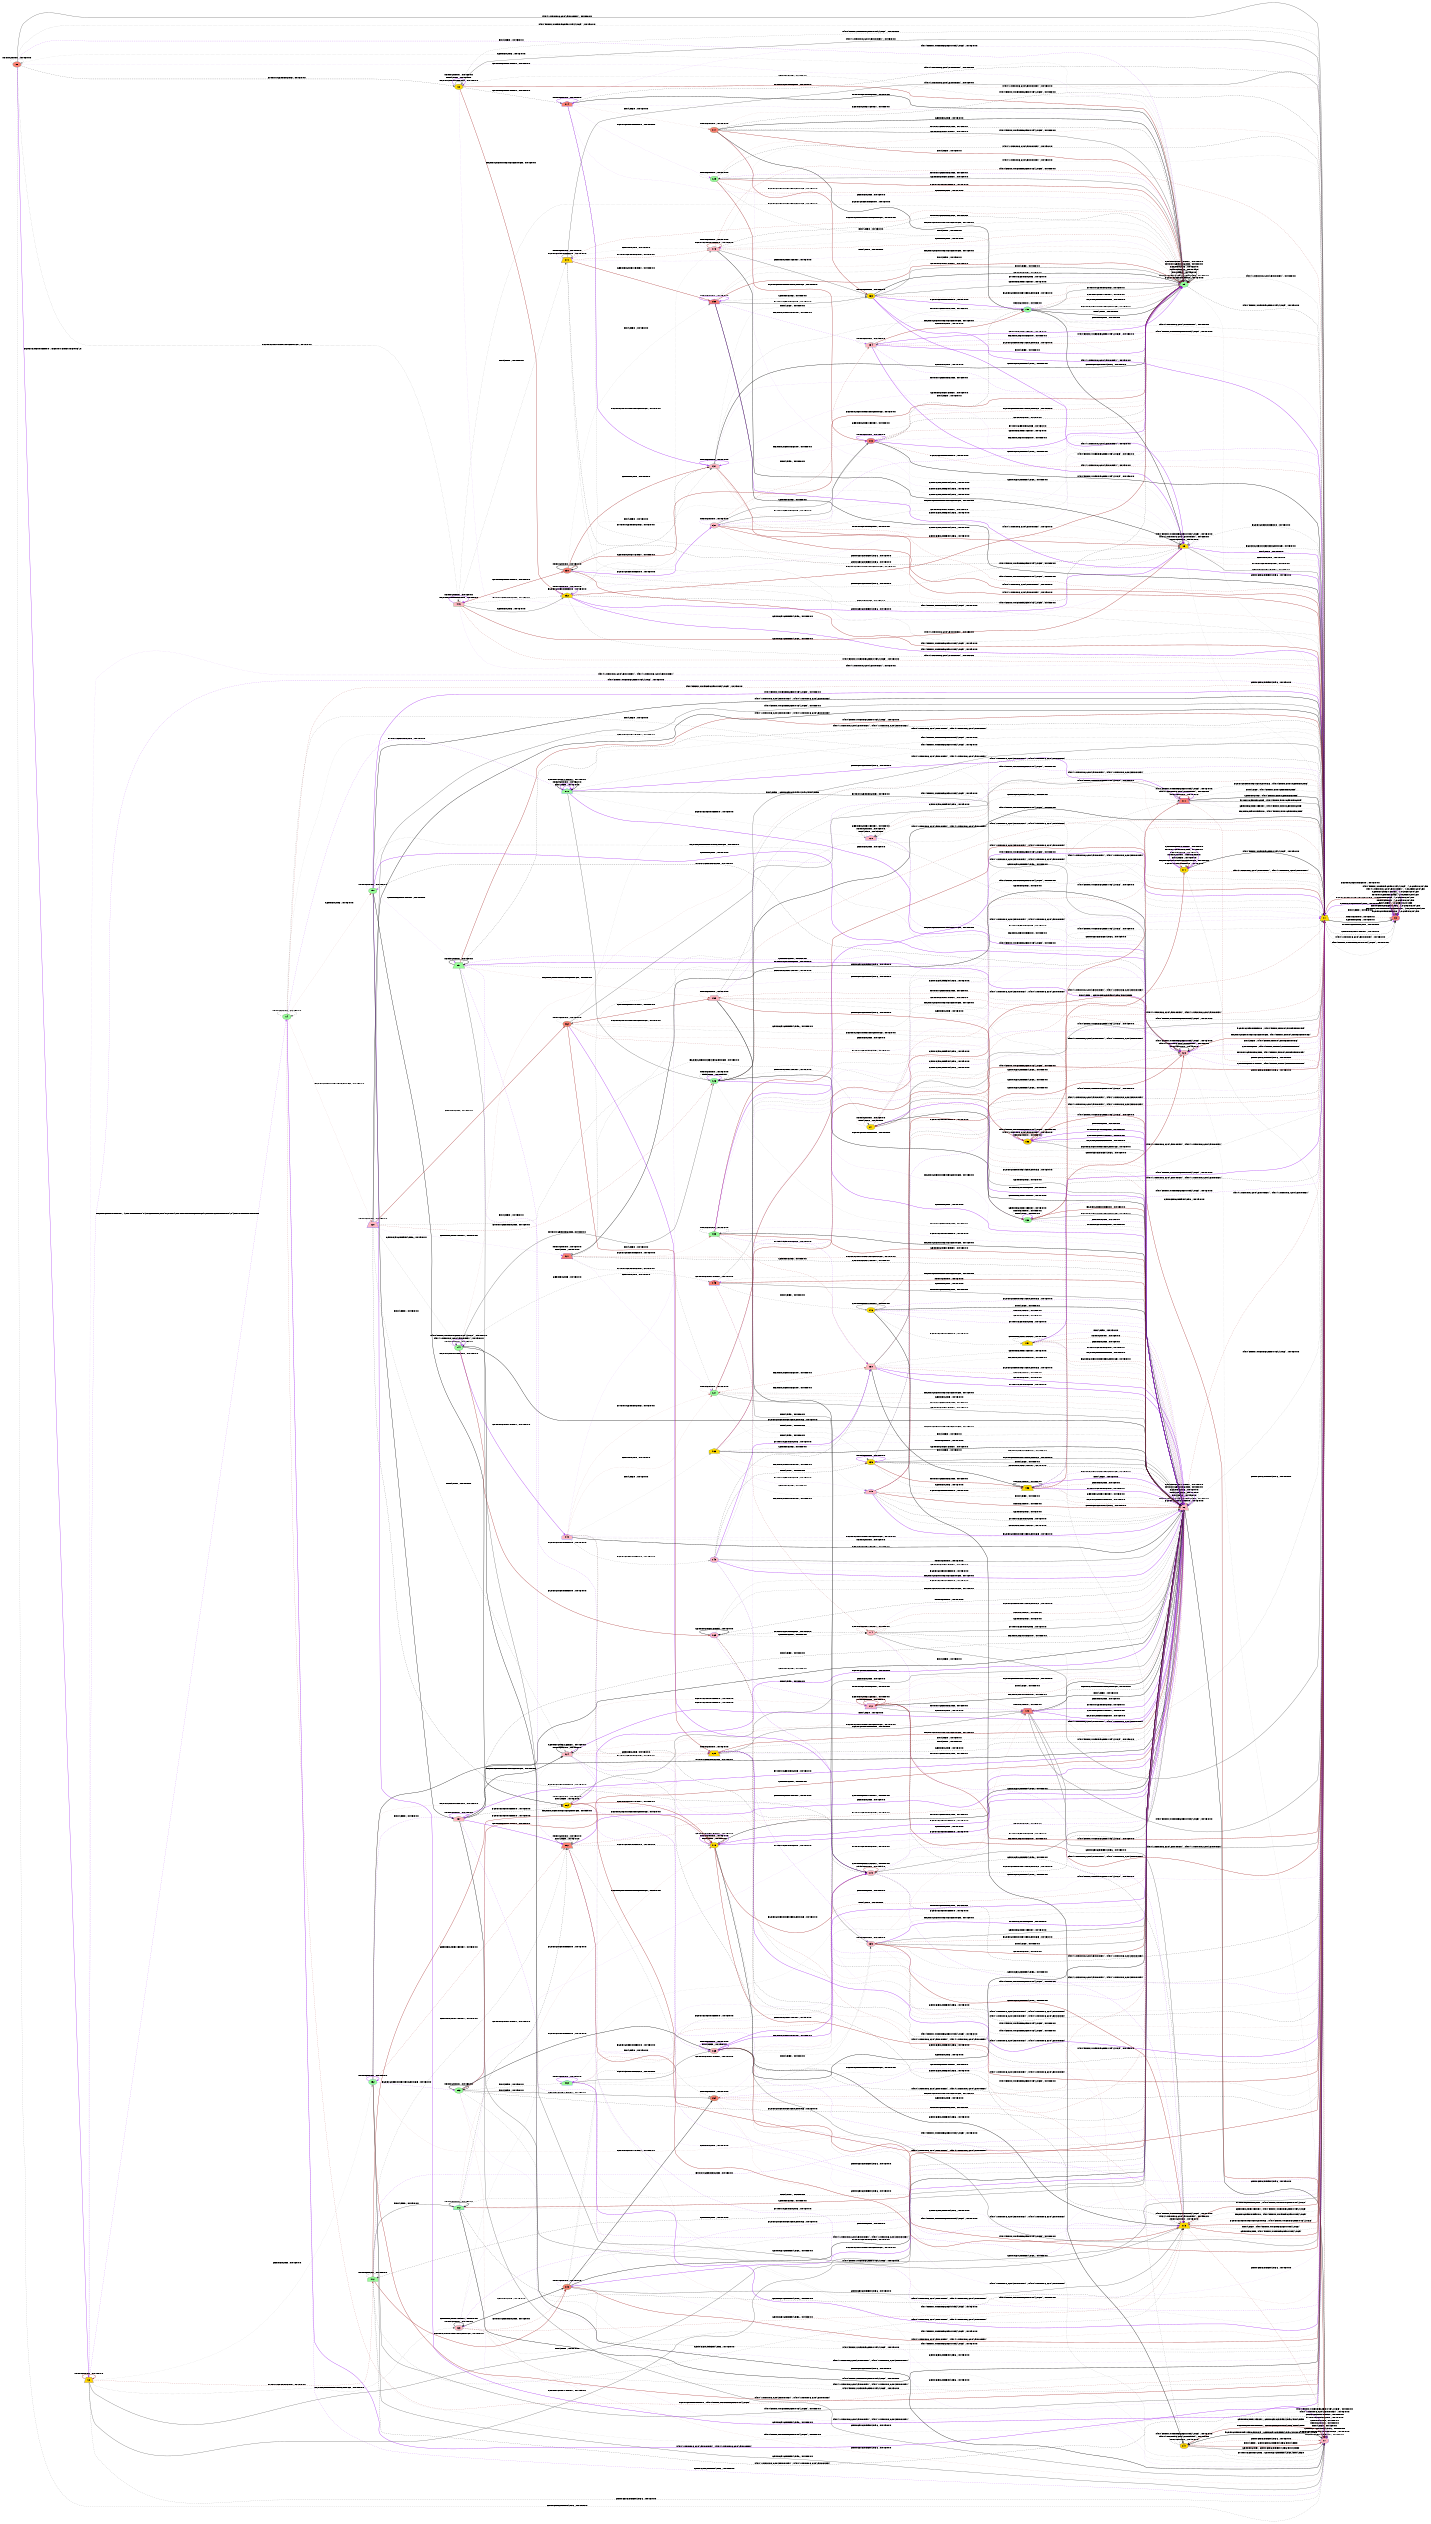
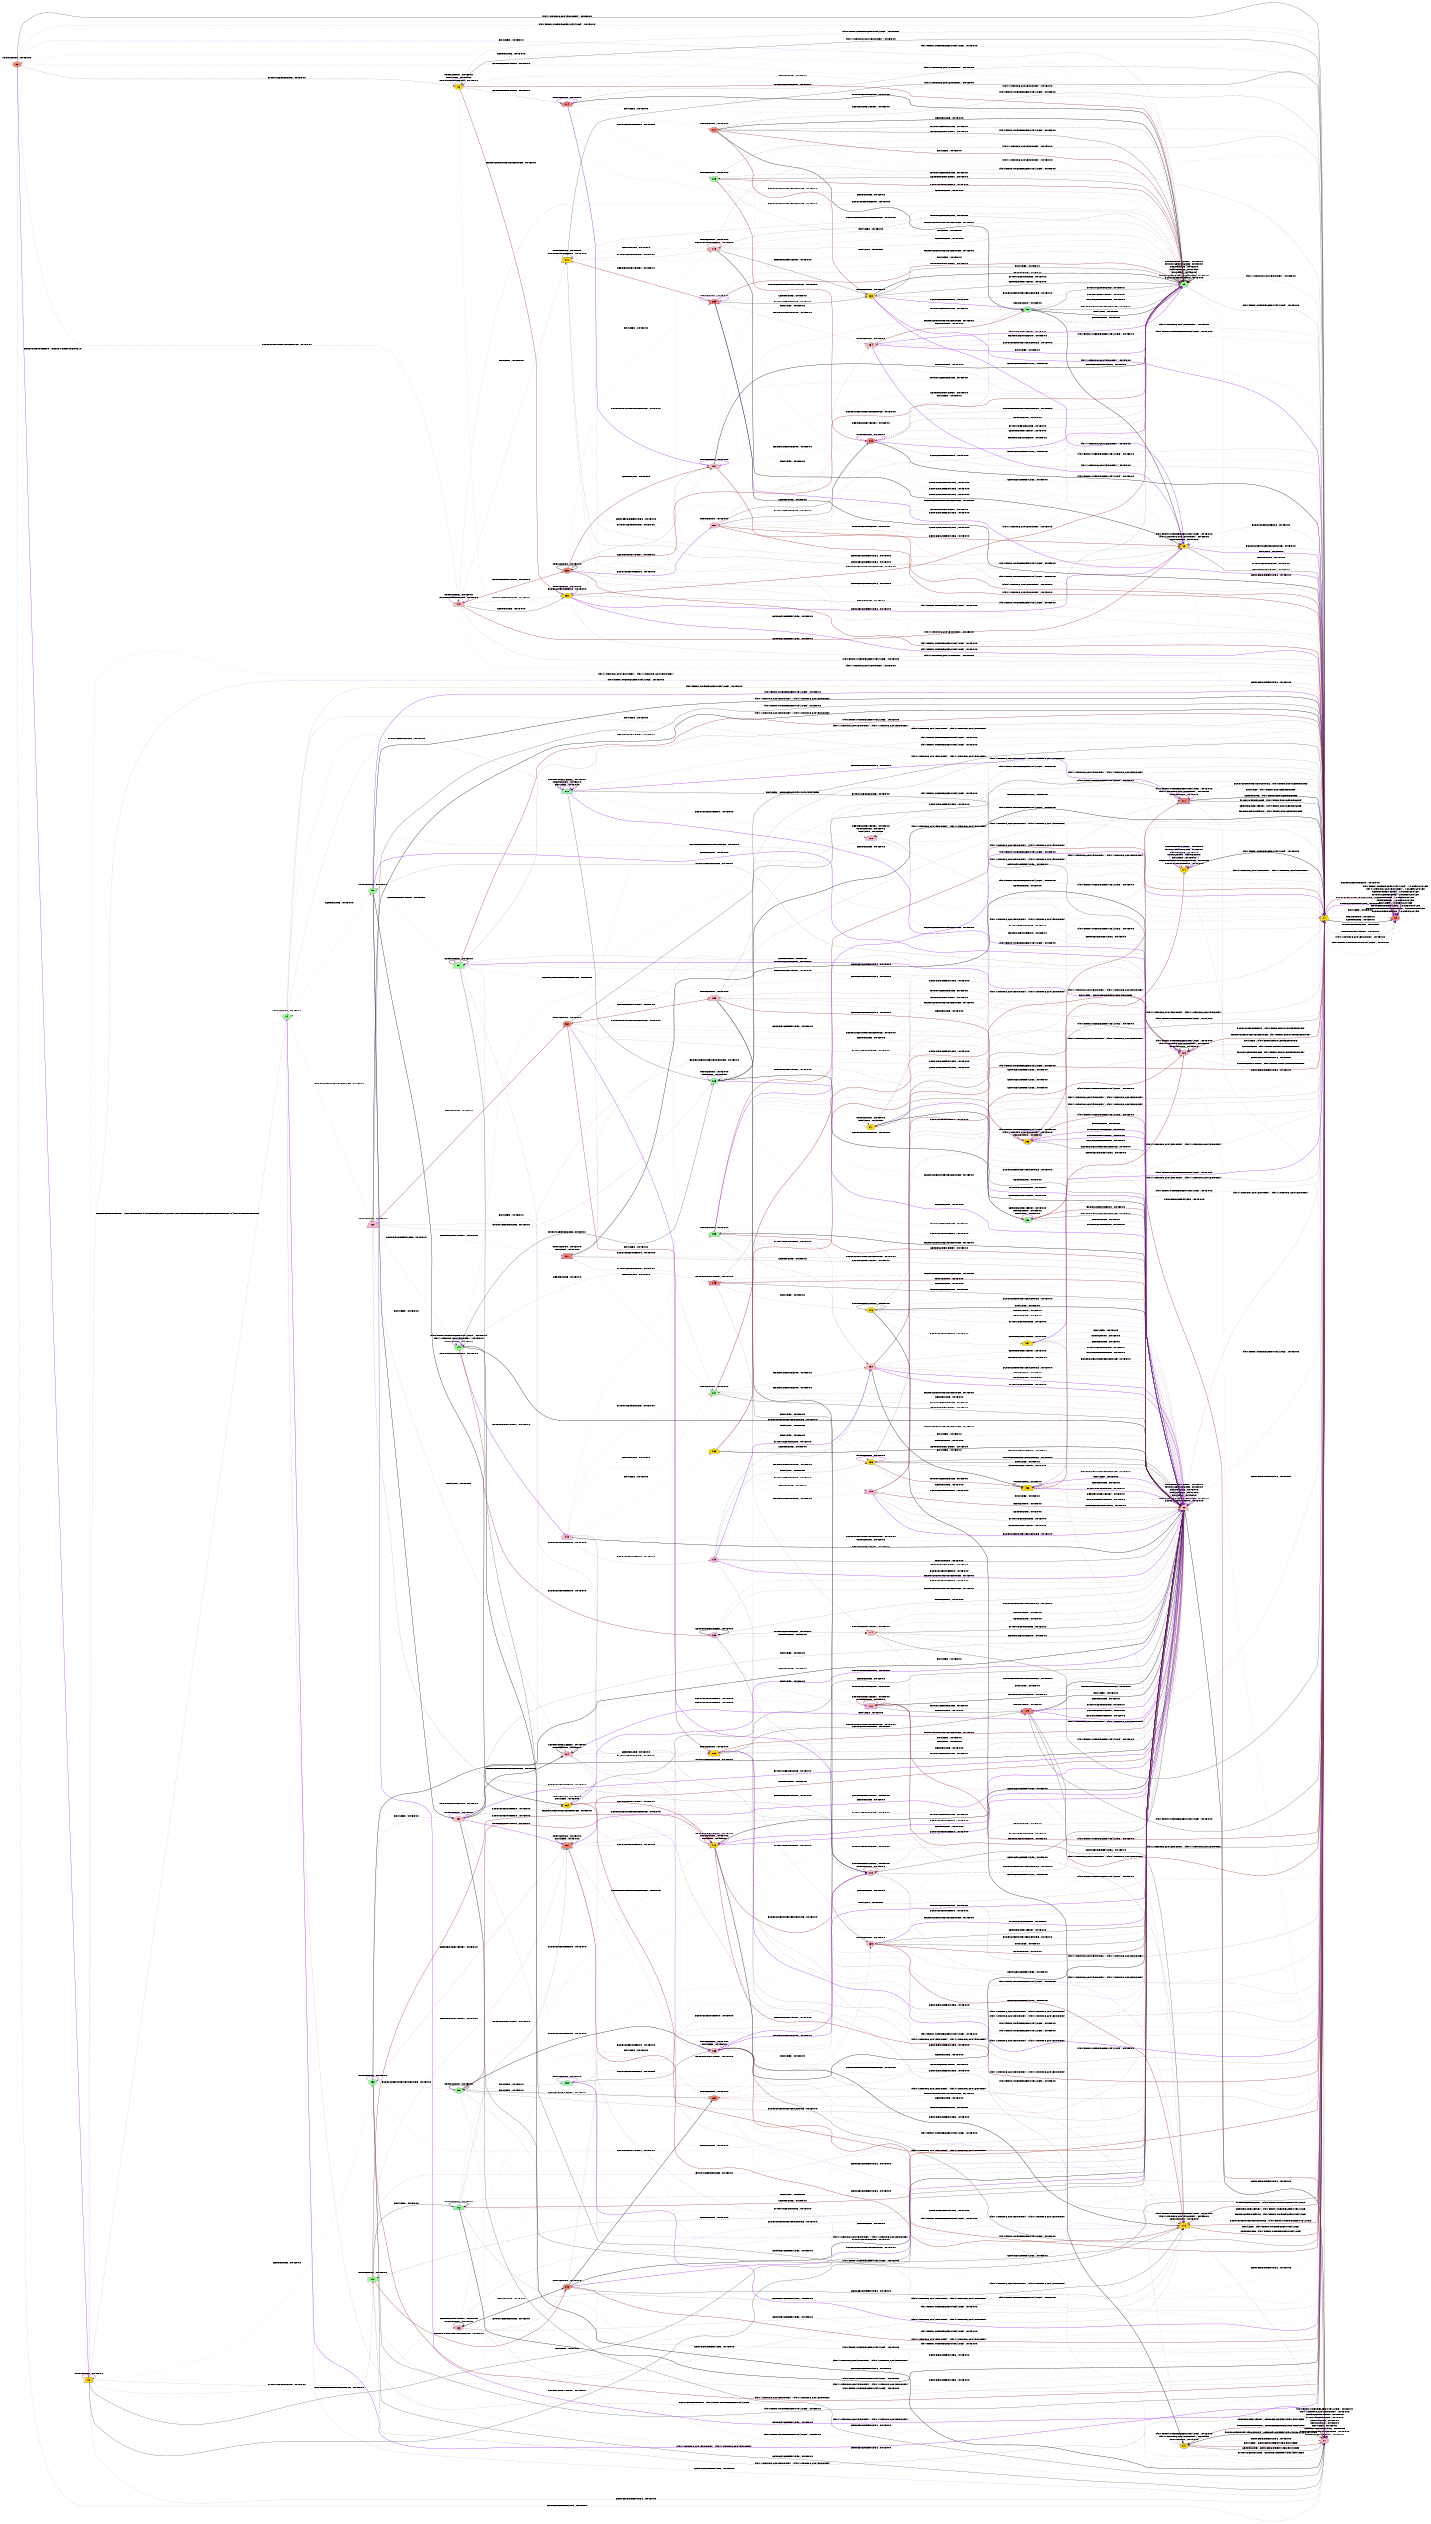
(636, 519) -> (636, 519)
